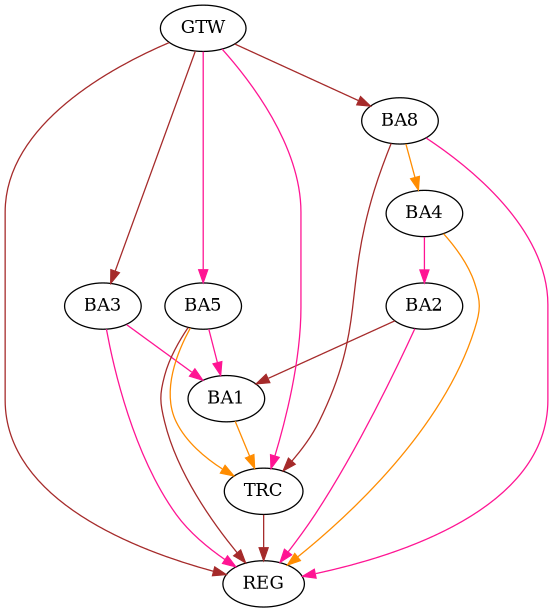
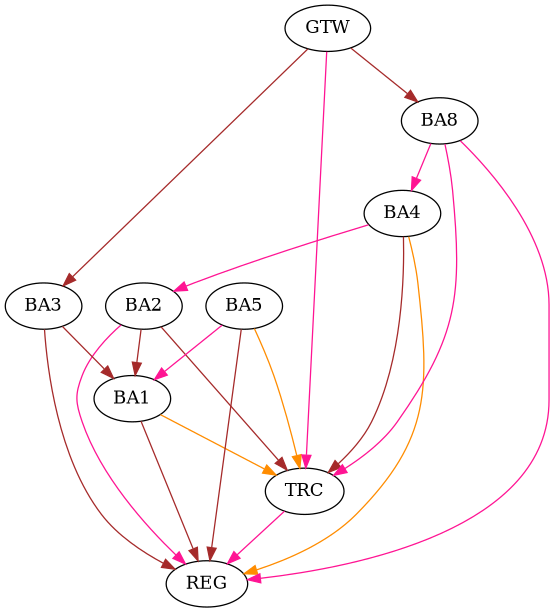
(203, 161) -> none
(410, 161) -> (424, 161)
(353, 307) -> (448, 324)
(5, 326) -> (167, 485)
(159, 348) -> (83, 348)
none -> (393, 358)
none -> (220, 394)
(144, 457) -> (73, 464)
(264, 531) -> (261, 533)
